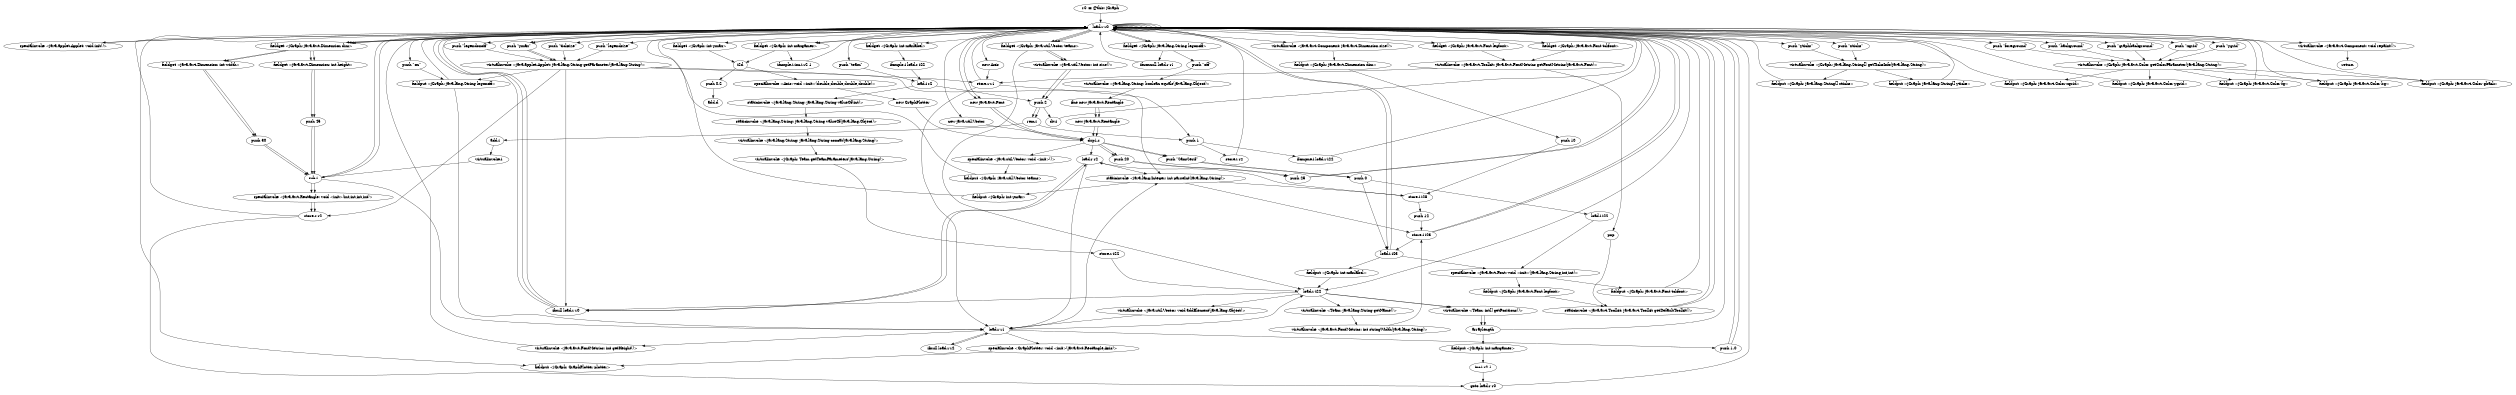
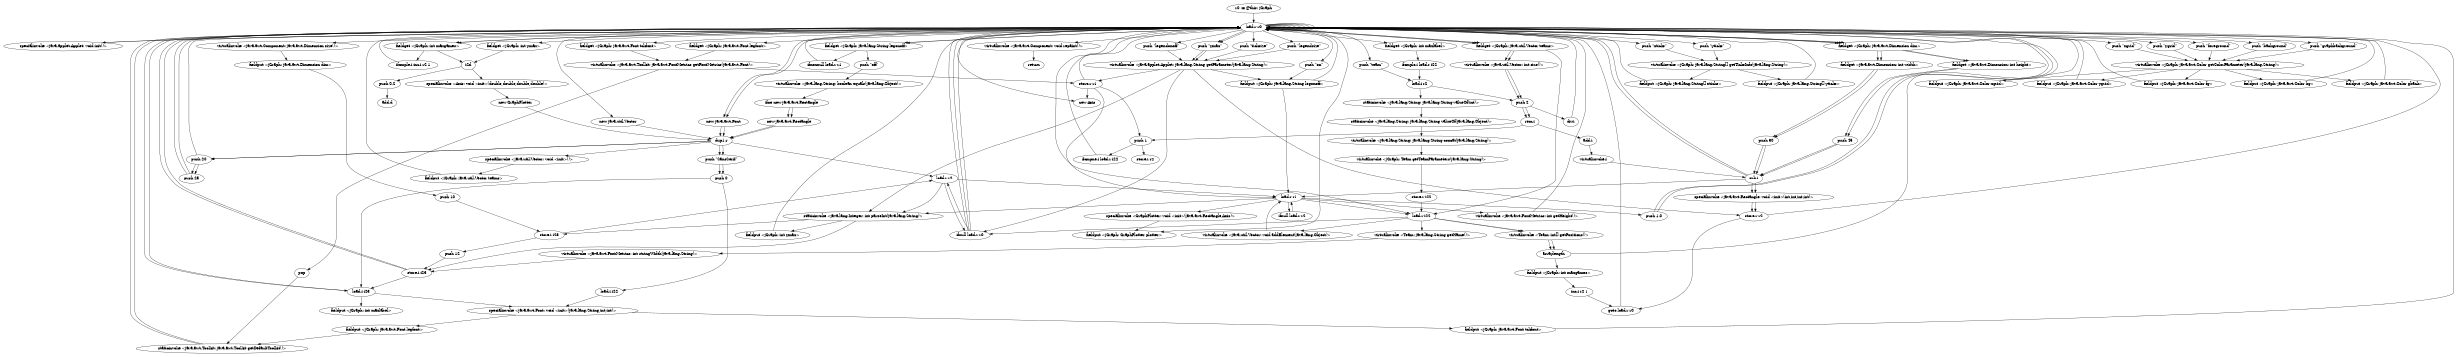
(1240, 52) -> (658, 32)
(988, 73) -> (1087, 92)
(1325, 282) -> none
